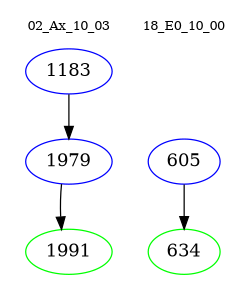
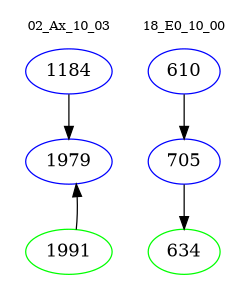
(69, 71) -> (69, 71)
none -> (184, 71)
(184, 162) -> (184, 162)
(61, 200) -> (77, 213)
